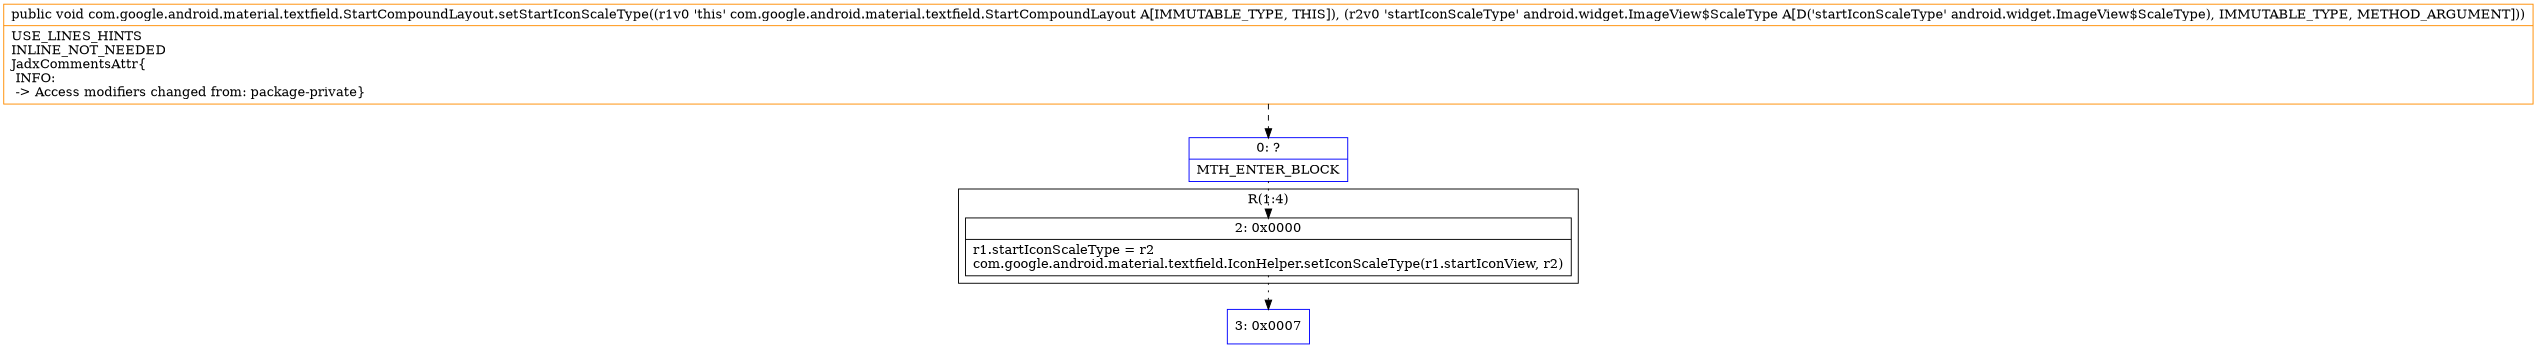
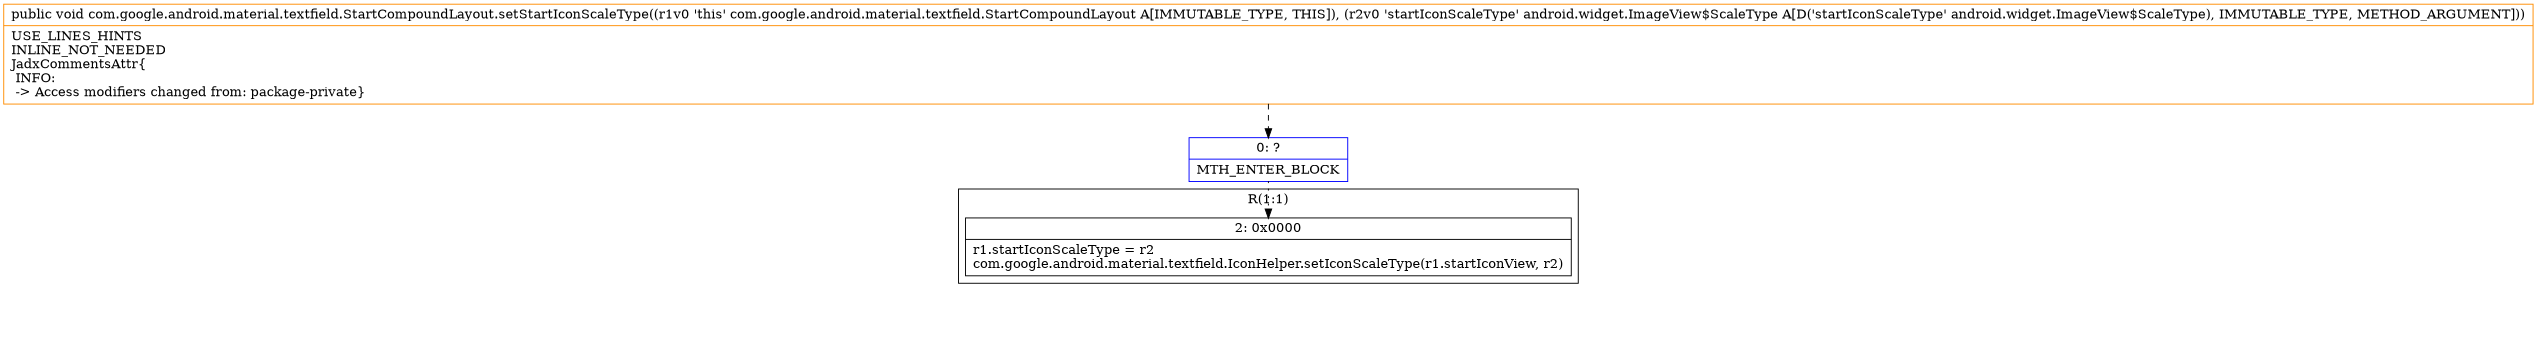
(1268, 200) -> (1268, 200)
(1268, 327) -> none
